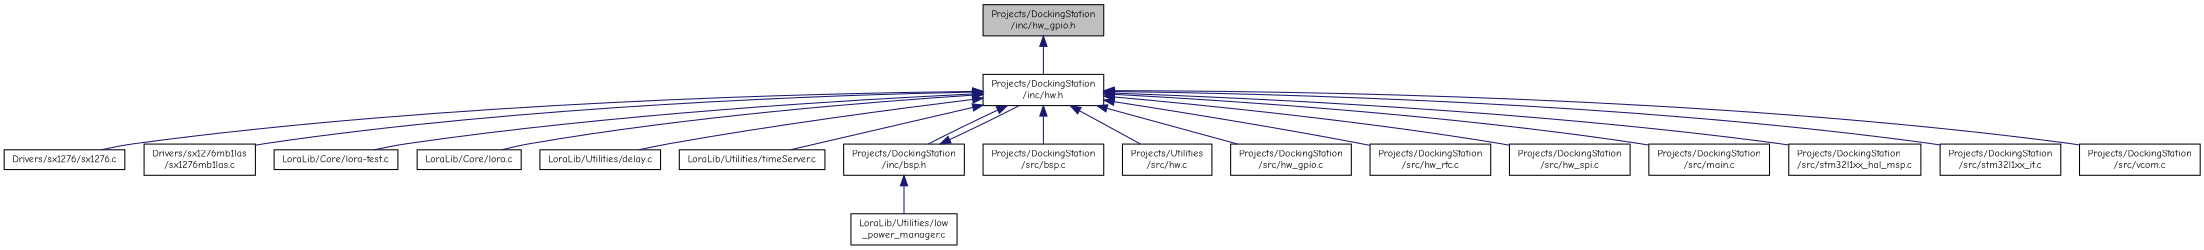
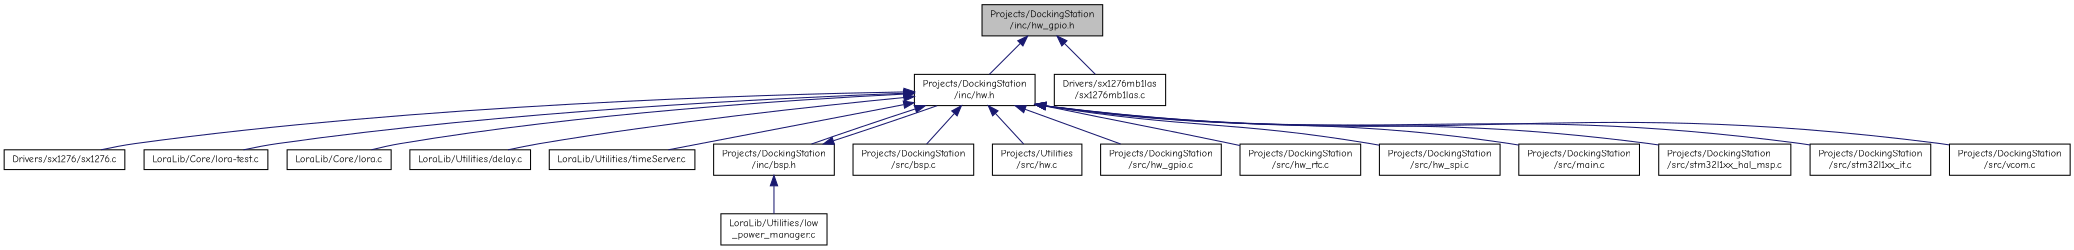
(559, 112) -> (1080, 59)
